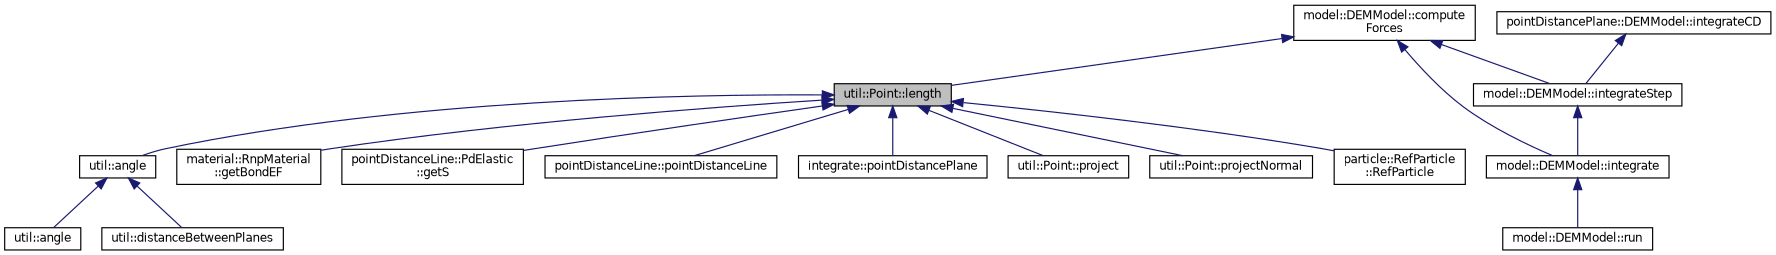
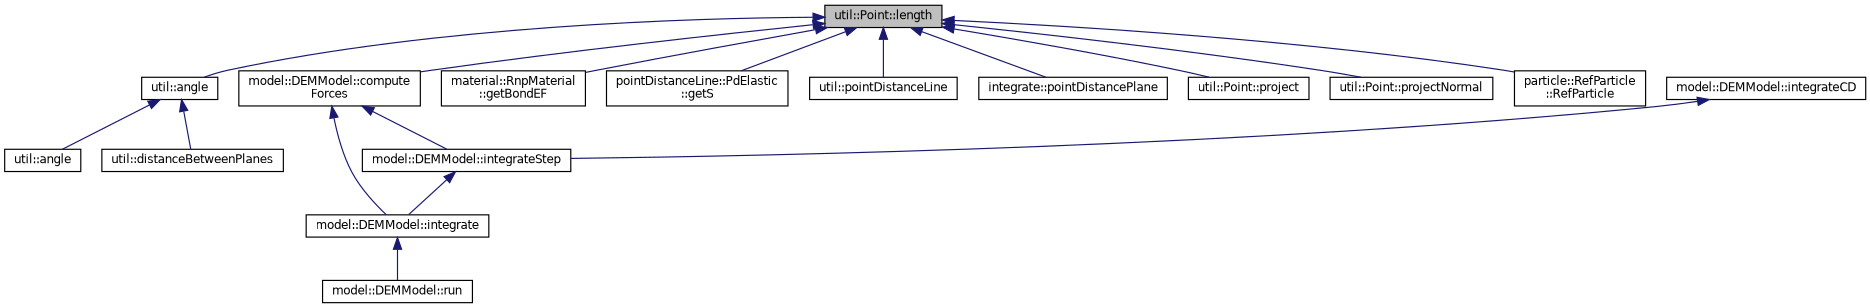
(1634, 23) -> (1766, 88)
(1117, 62) -> (616, 47)
(661, 167) -> (883, 88)
